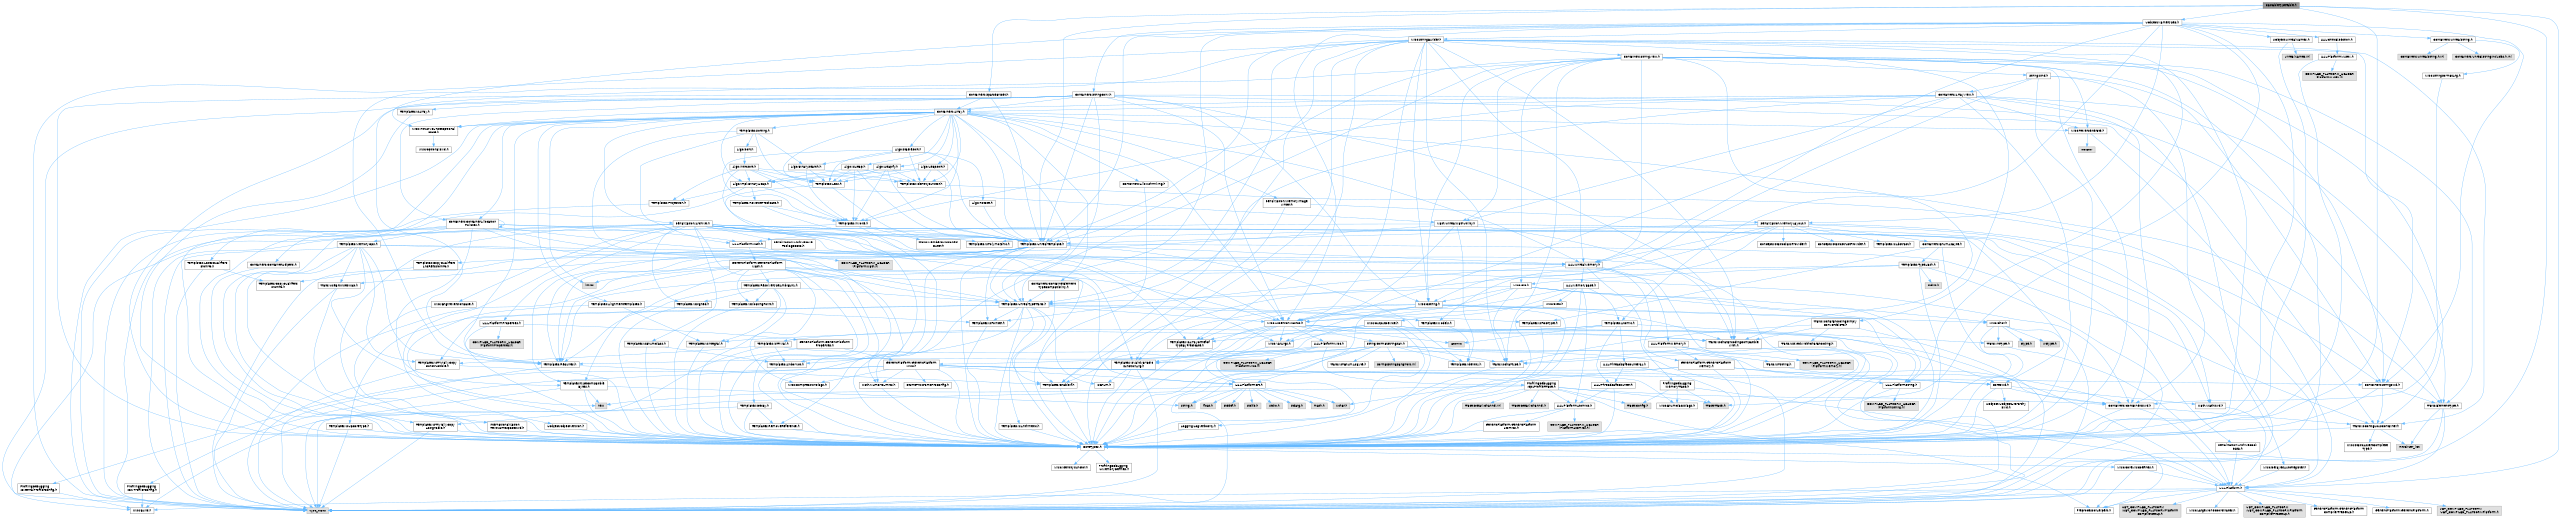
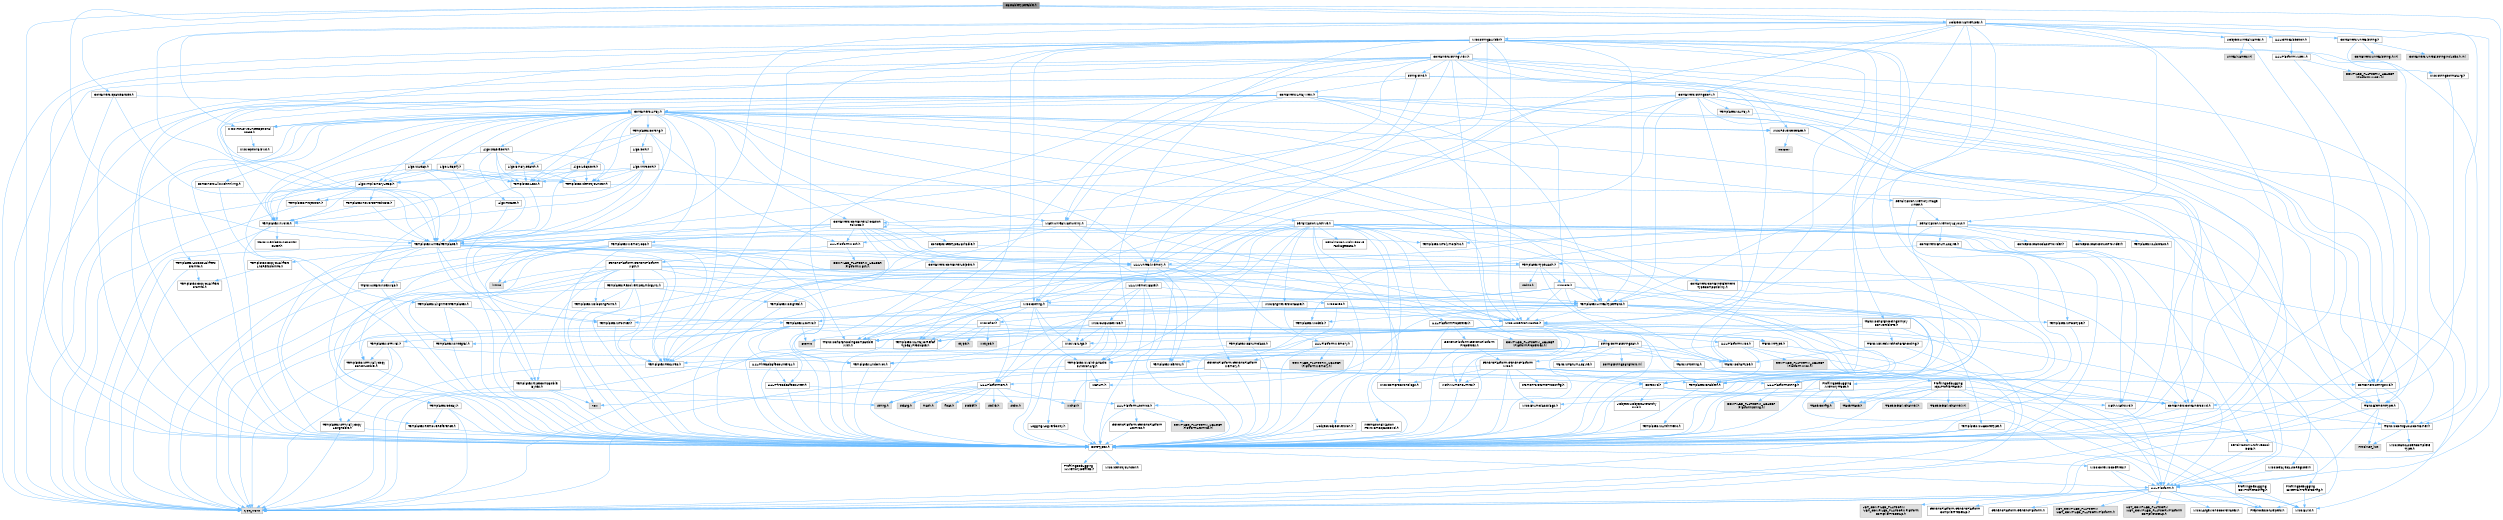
none -> (953, 244)
